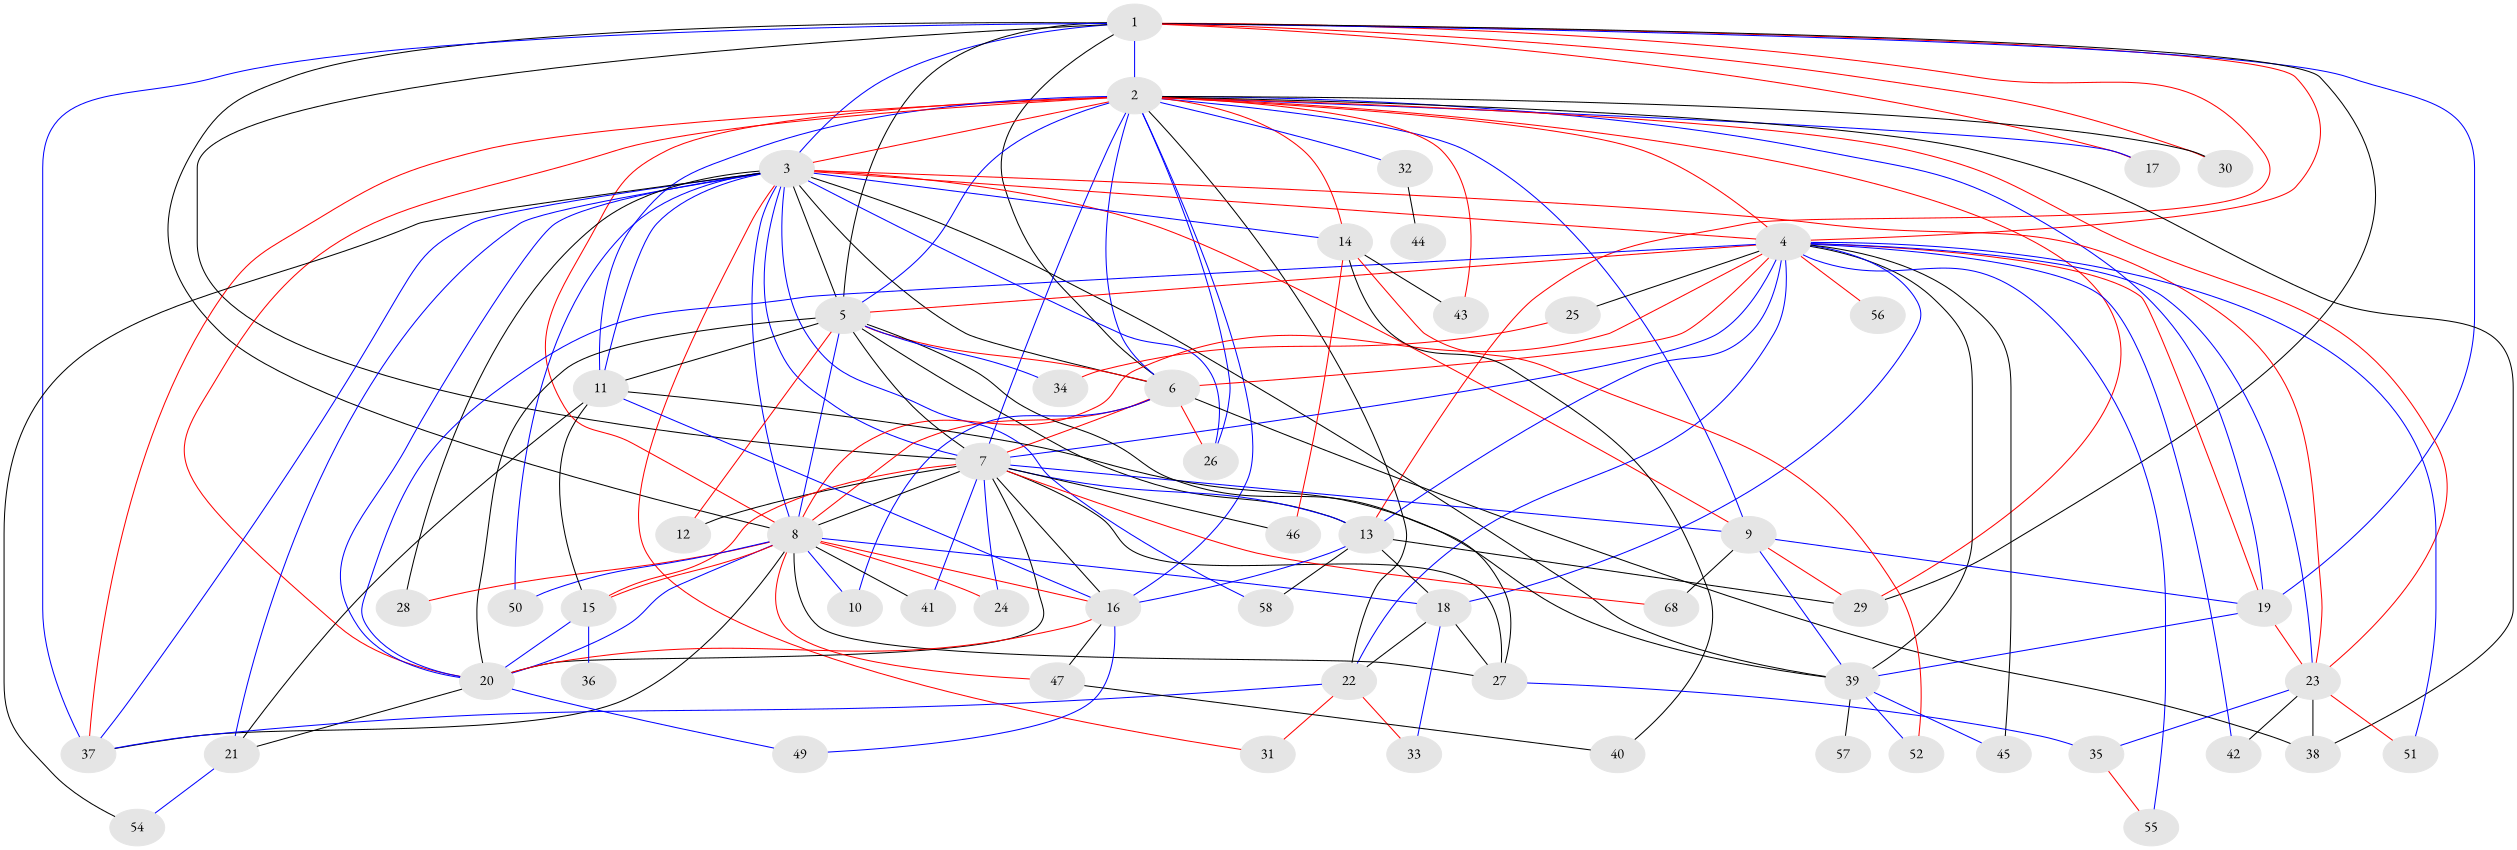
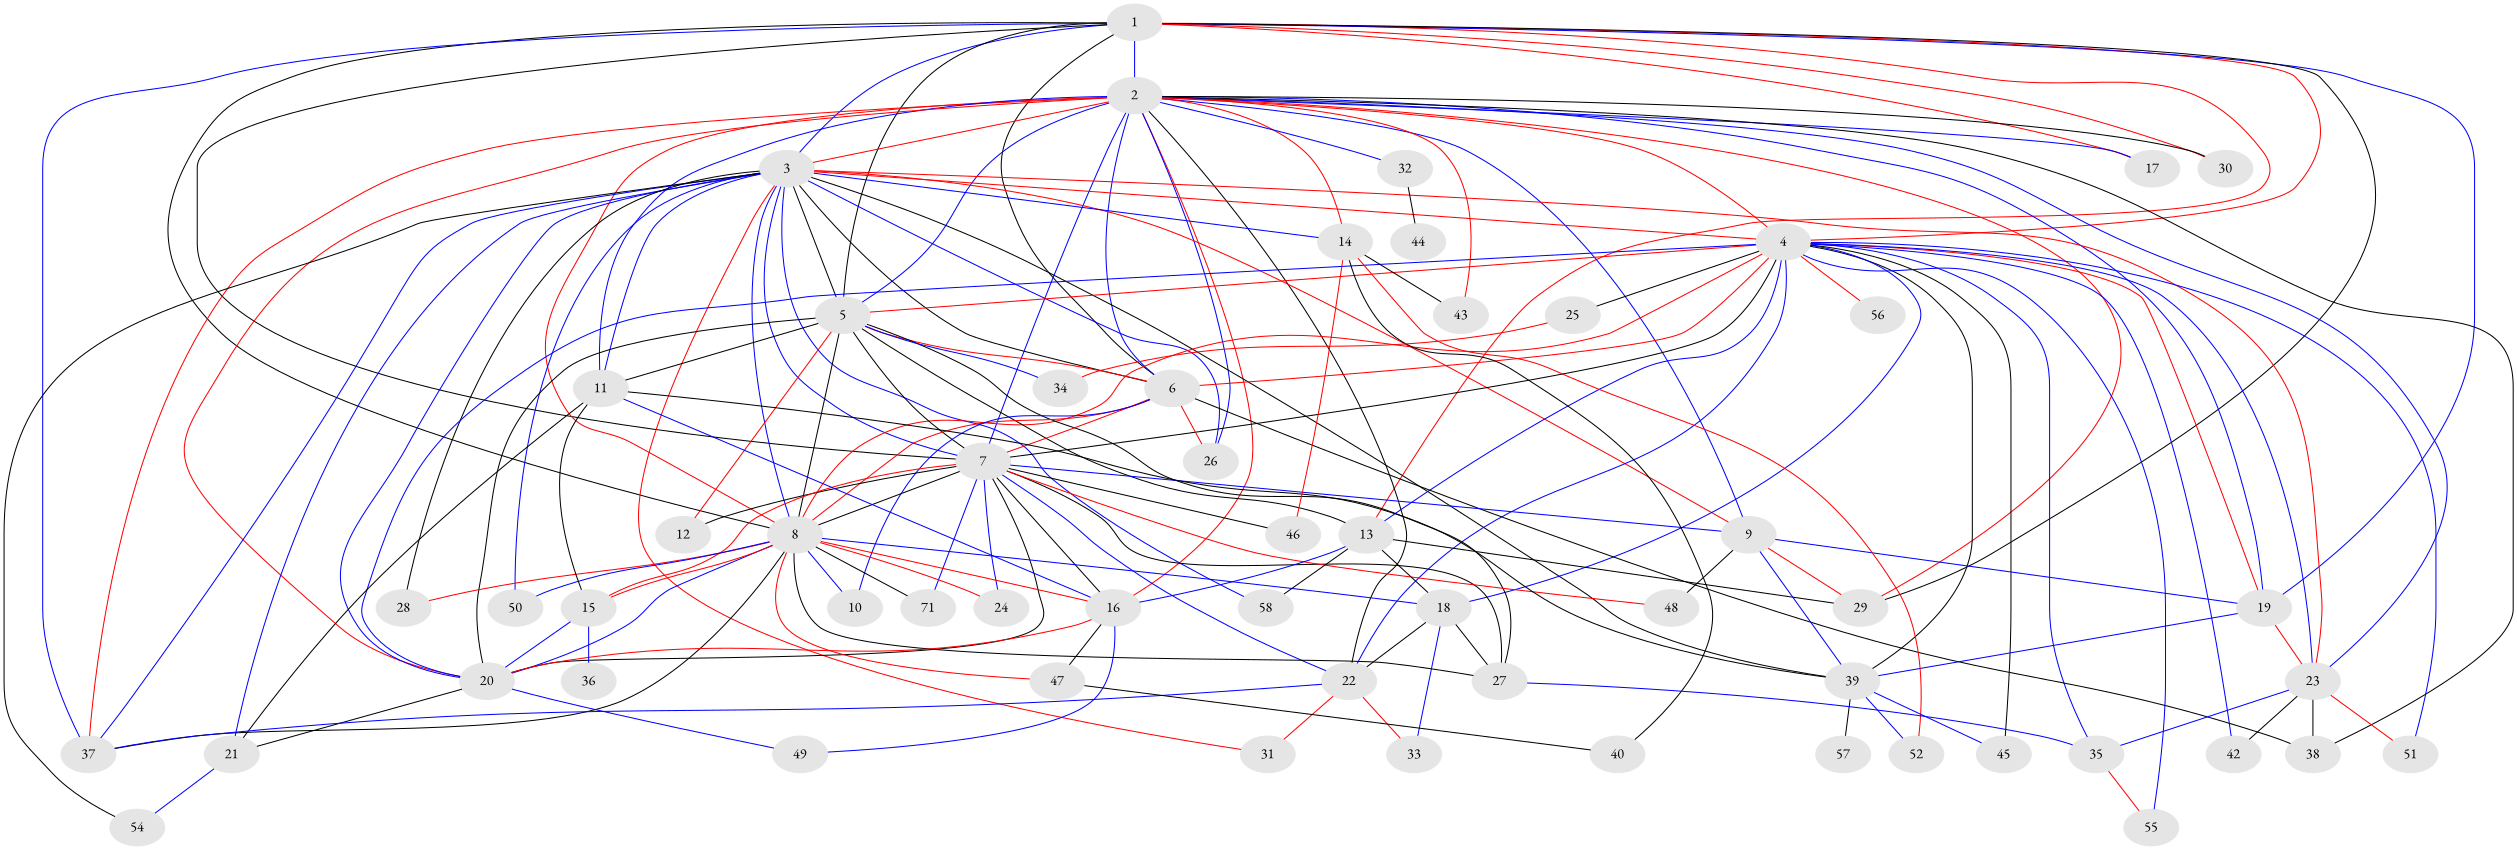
(1973, 169) -> (1973, 169)
(1237, 357) -> (1237, 357)
(1413, 400) -> (1413, 400)
none -> (2050, 413)
(819, 425) -> (819, 425)
(1152, 490) -> (1181, 601)
(928, 608) -> (928, 608)
(1671, 608) -> (1671, 608)
